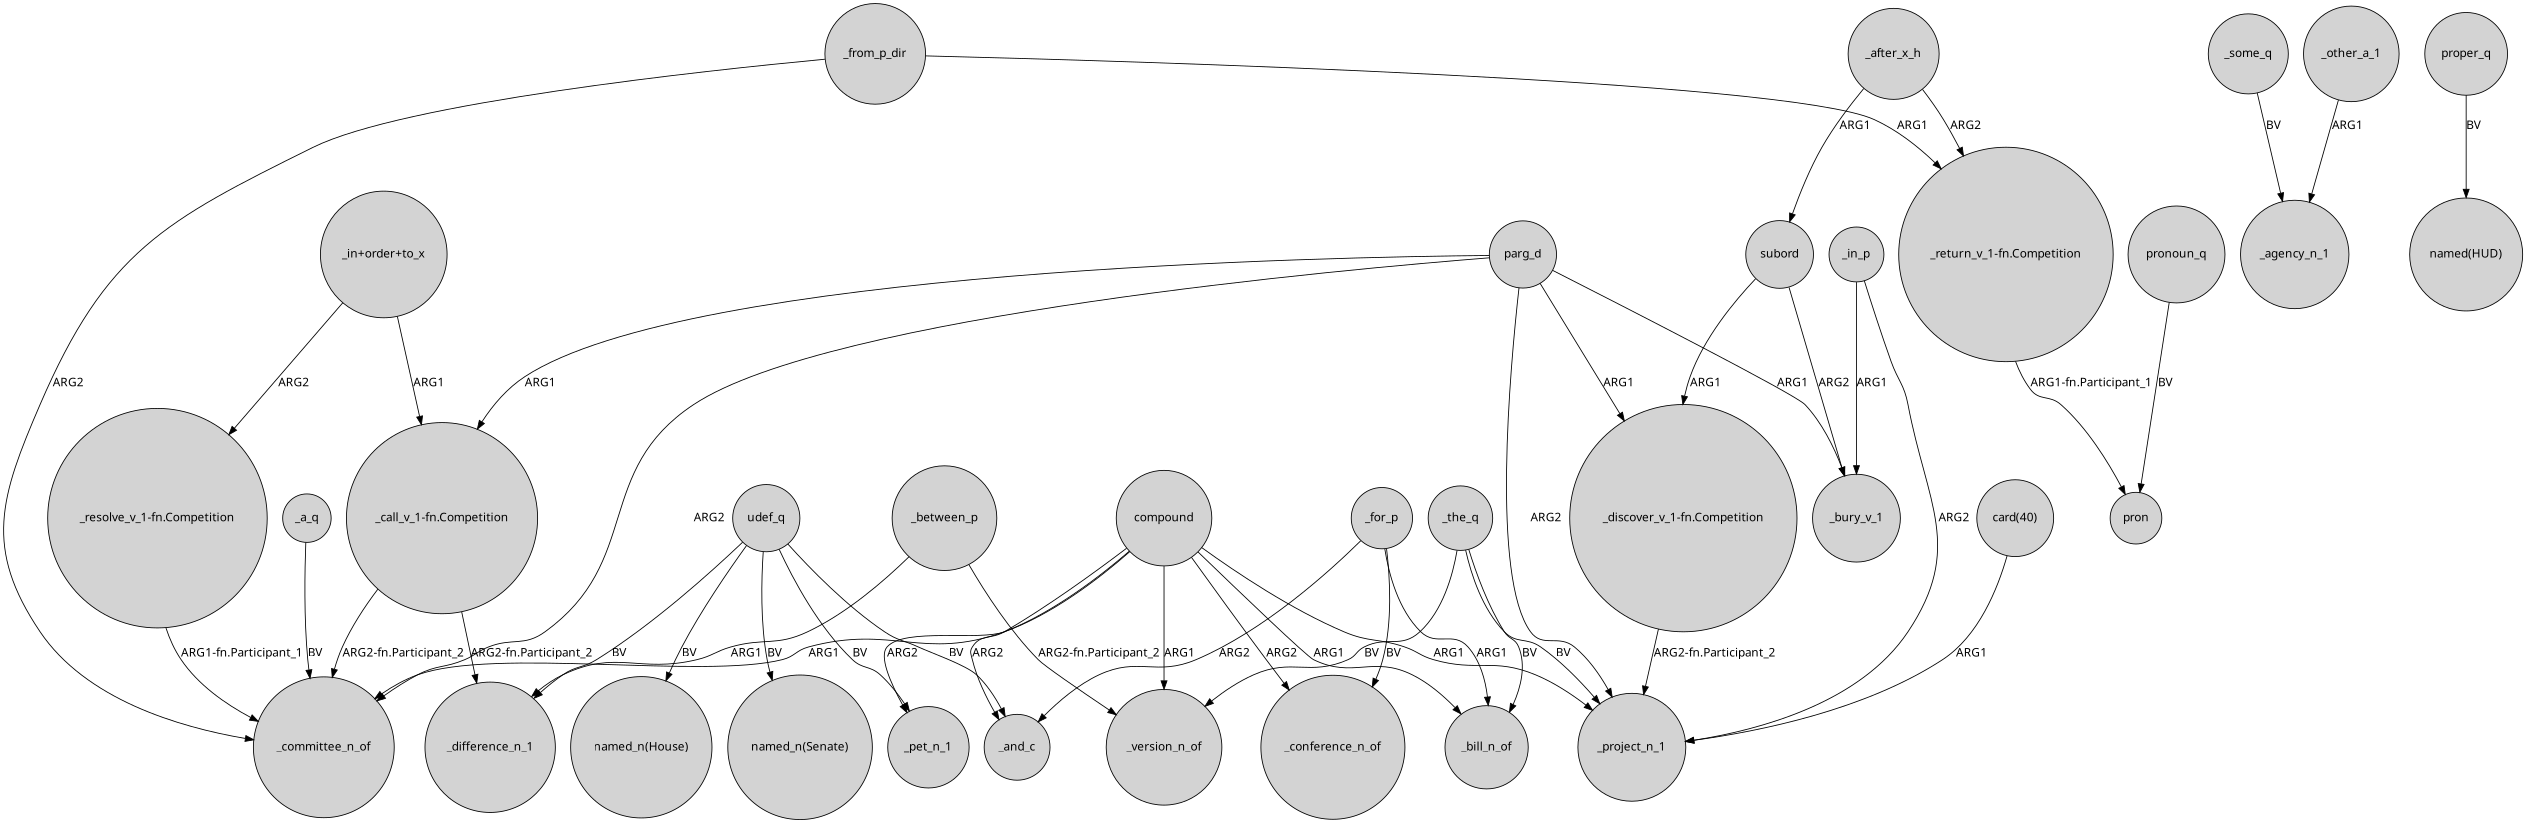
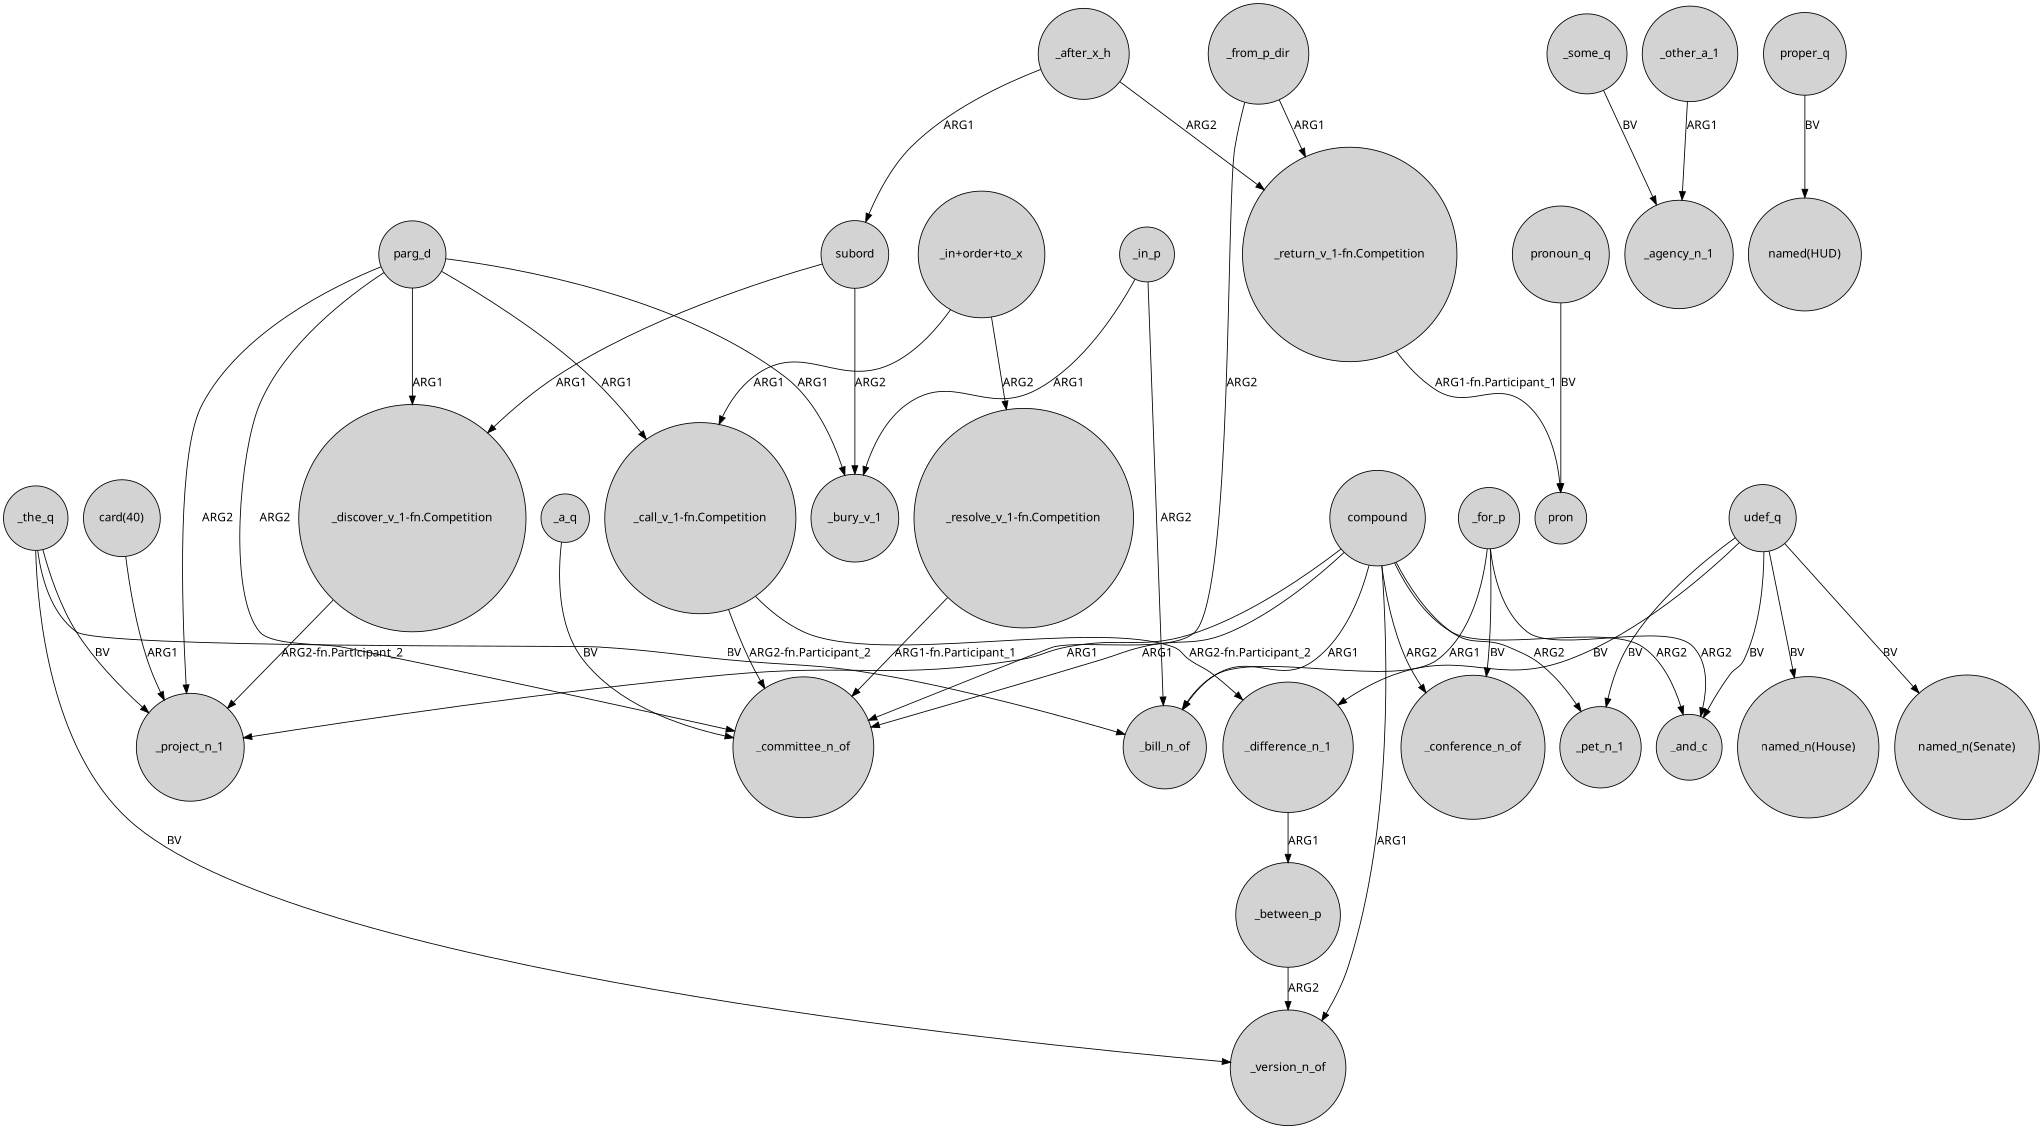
(1934, 577) -> (1156, 489)
(733, 647) -> (1288, 833)
(1099, 653) -> (1304, 989)
